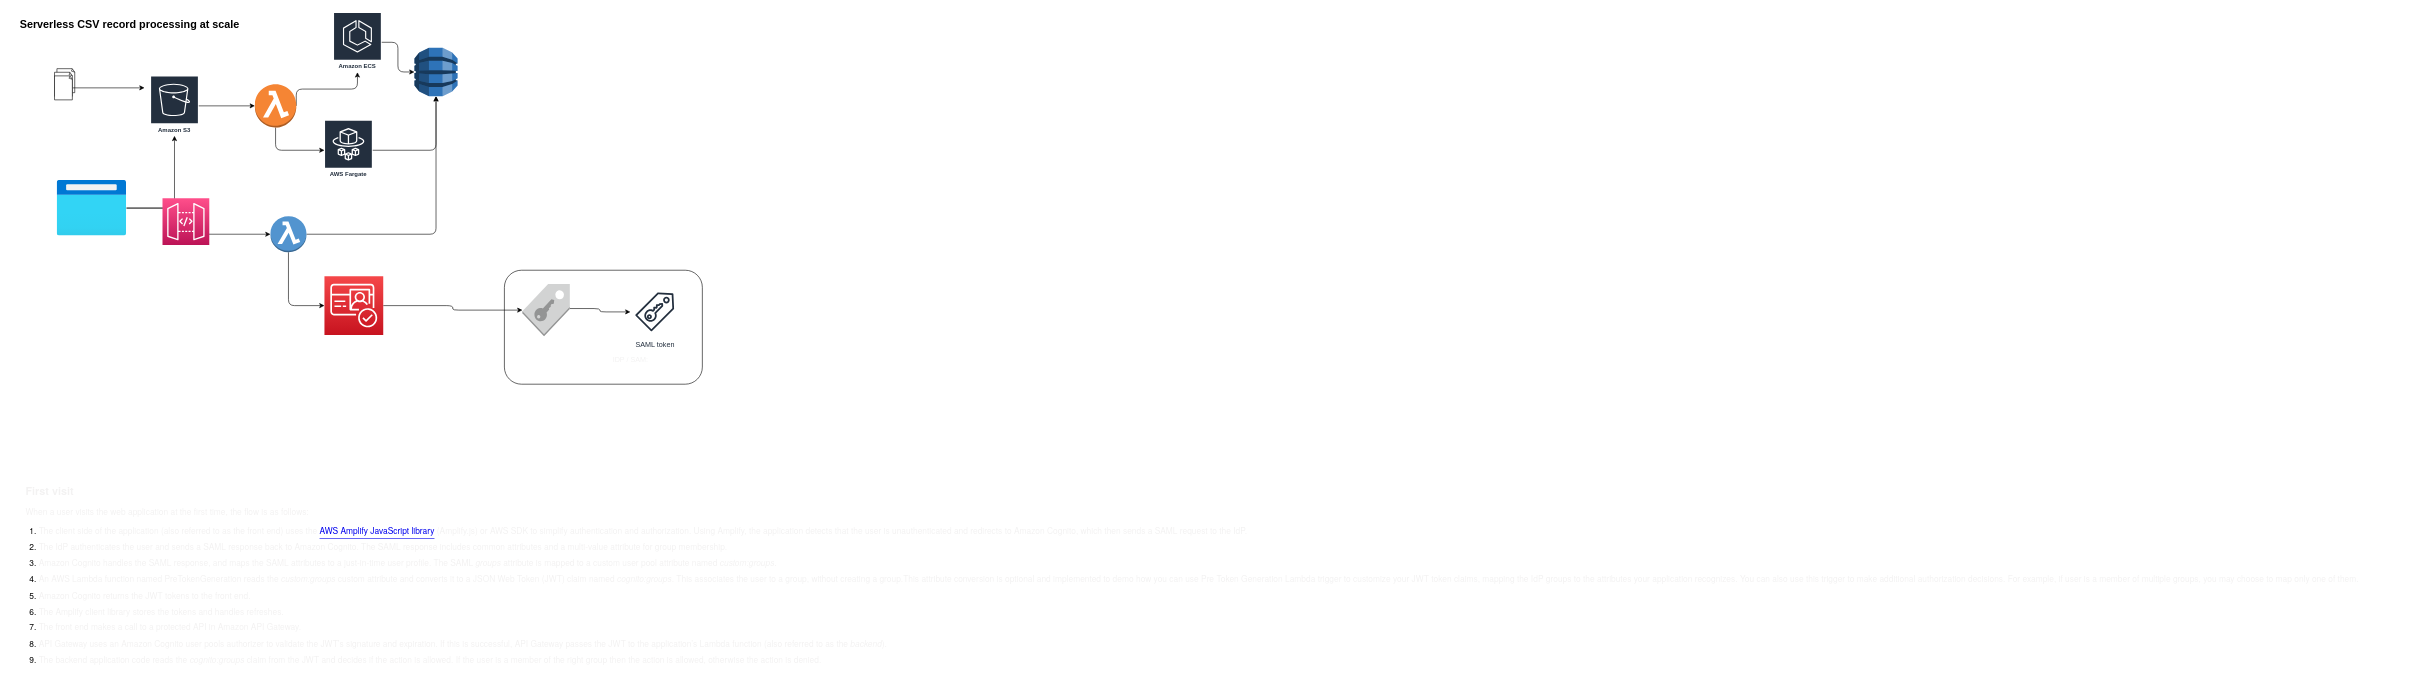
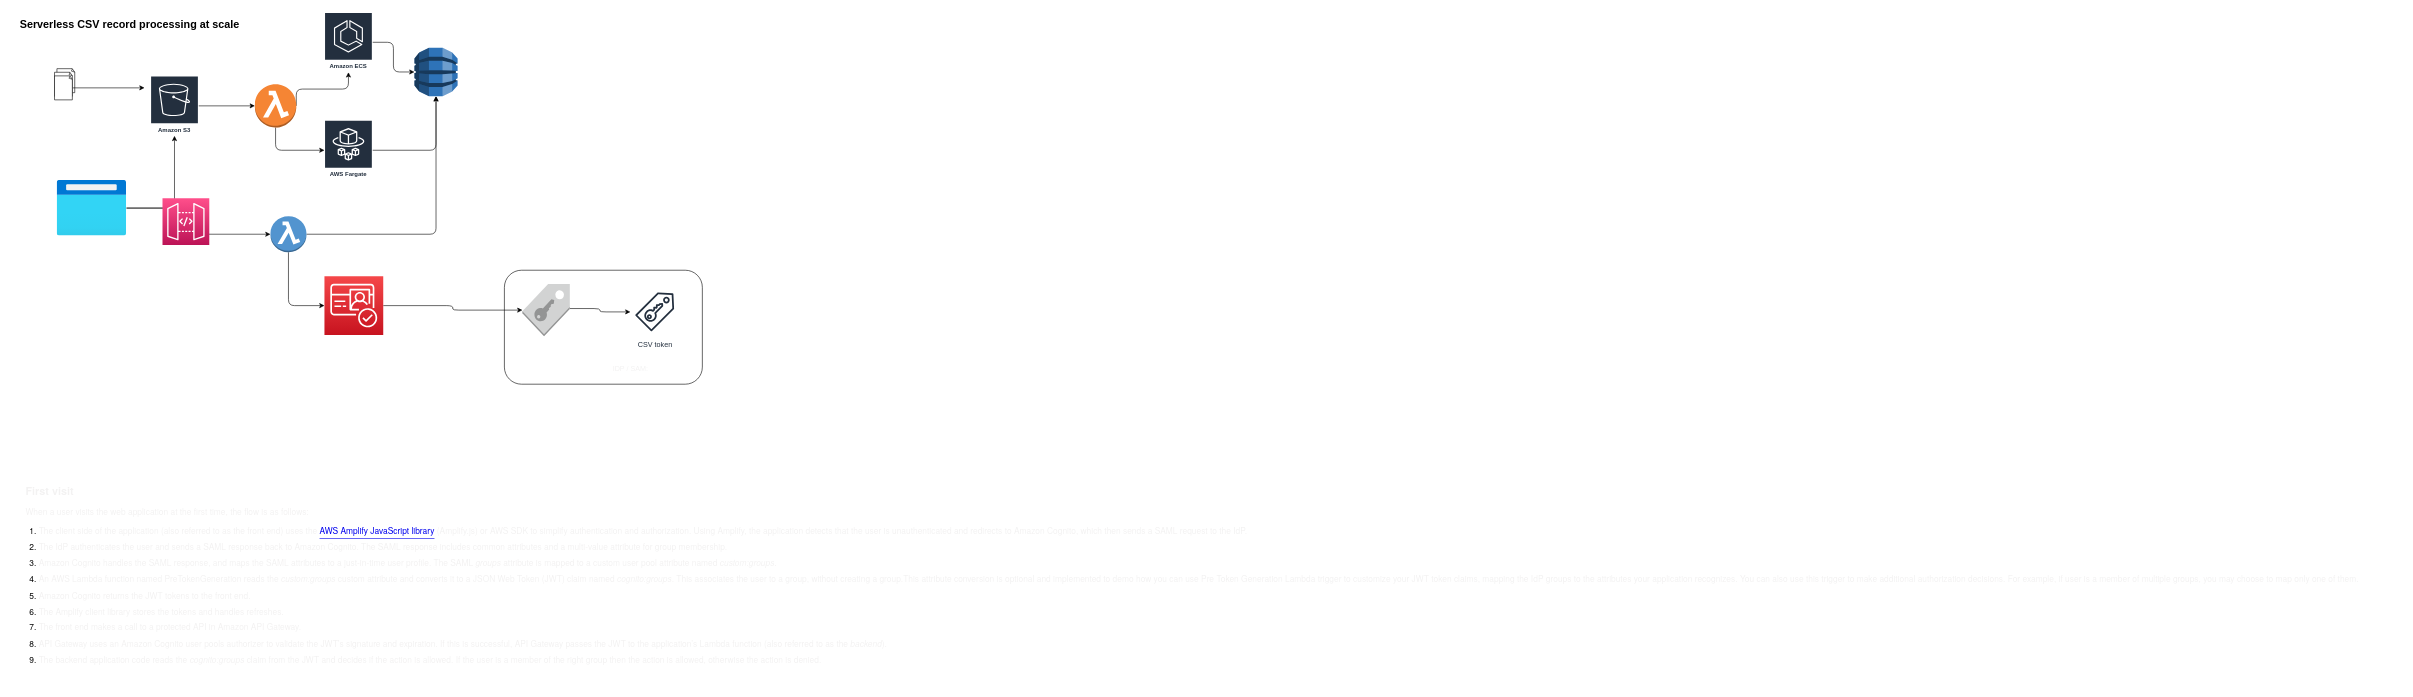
(357, 42) -> (348, 42)
(655, 345) -> (655, 345)
(630, 360) -> (630, 369)
